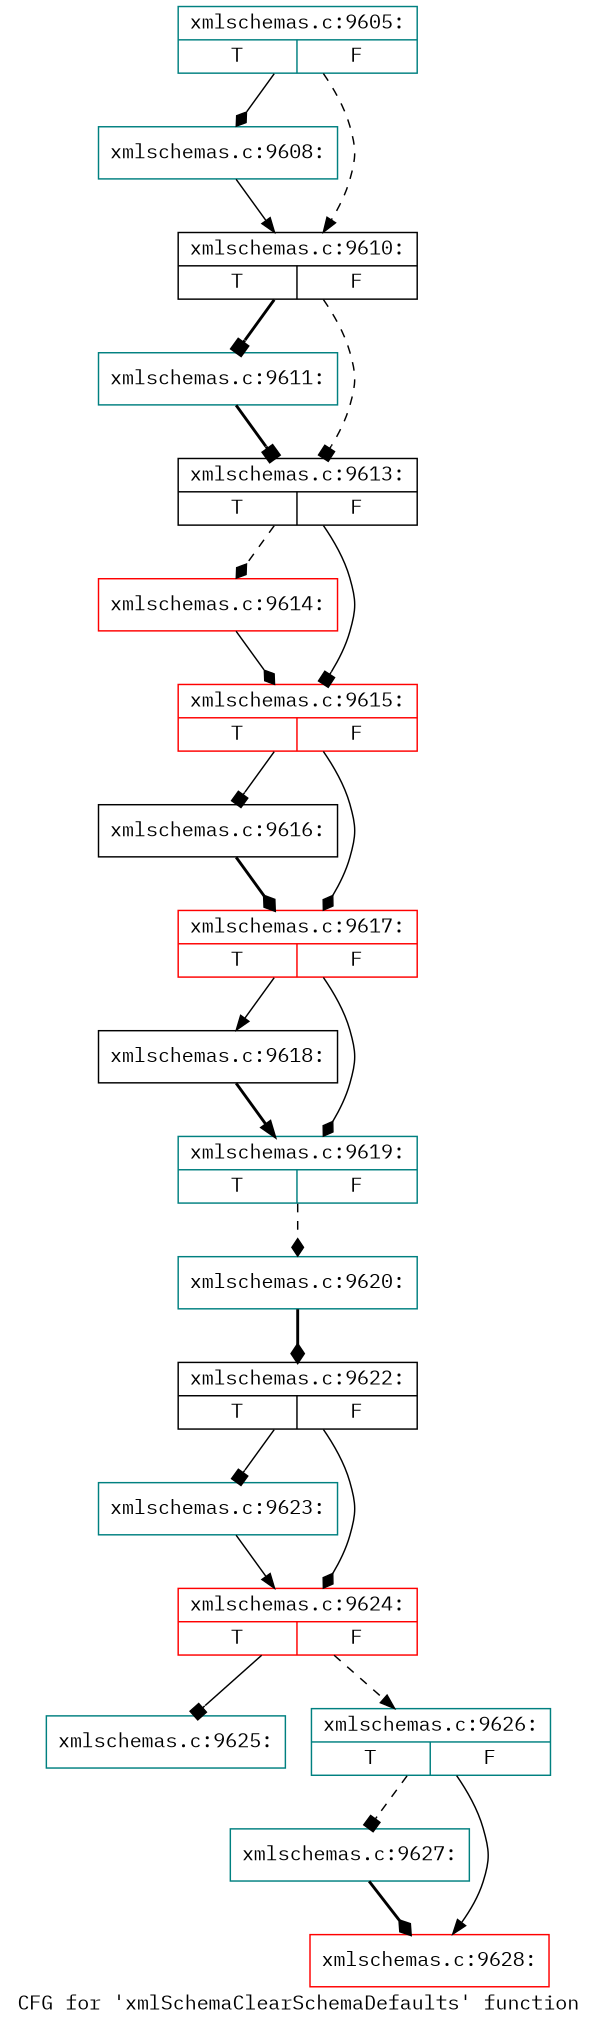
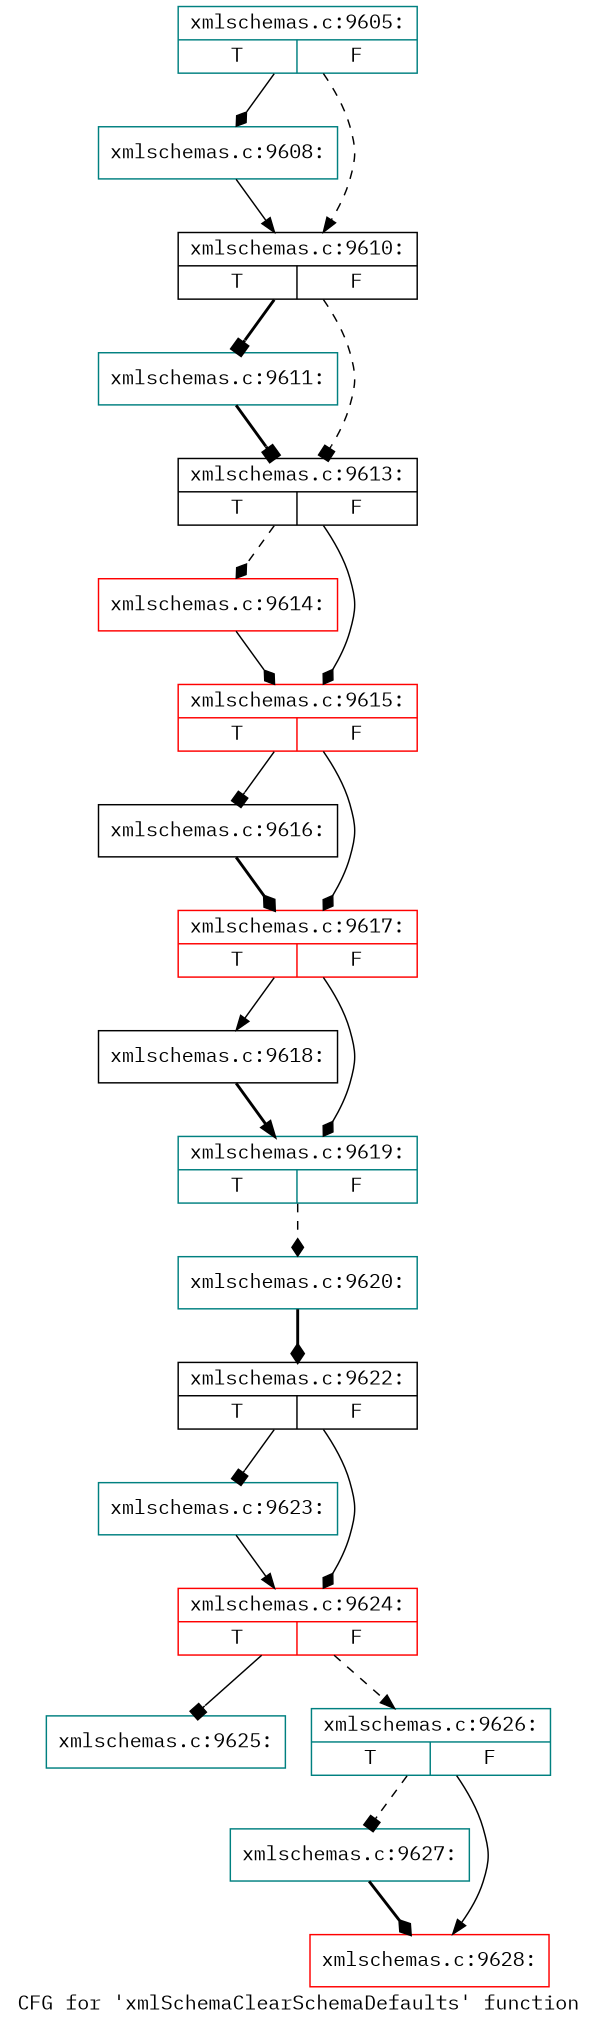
(354, 597) -> (354, 596)
